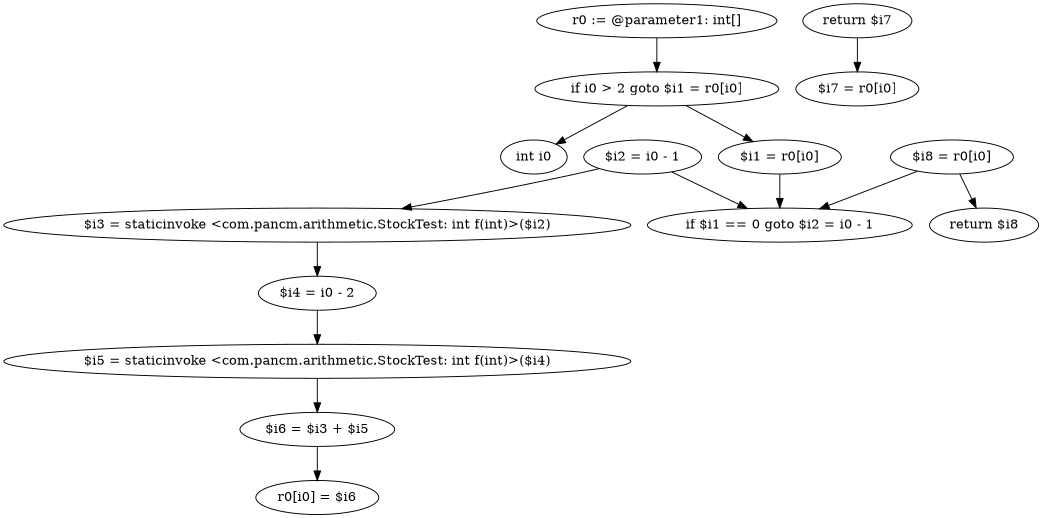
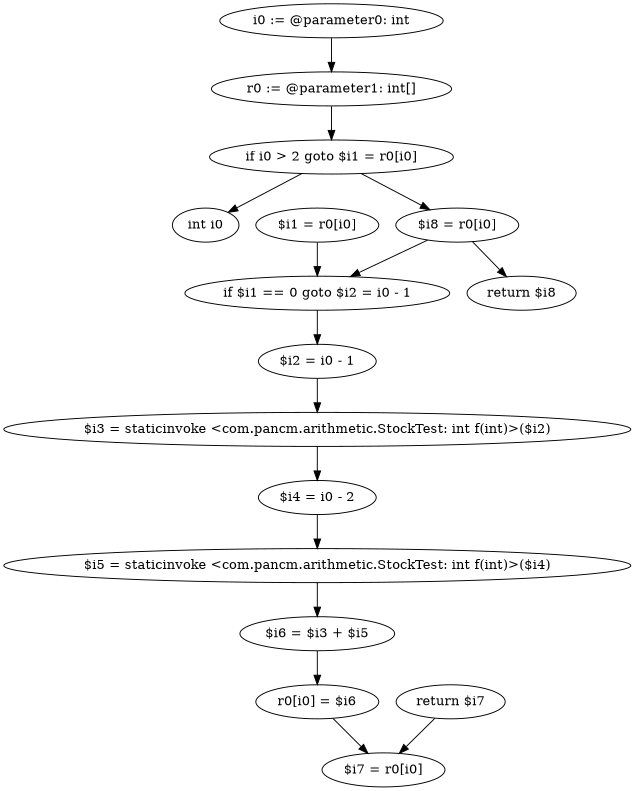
none -> (331, 21)
(715, 121) -> (391, 189)
(705, 188) -> (317, 323)
none -> (347, 733)
